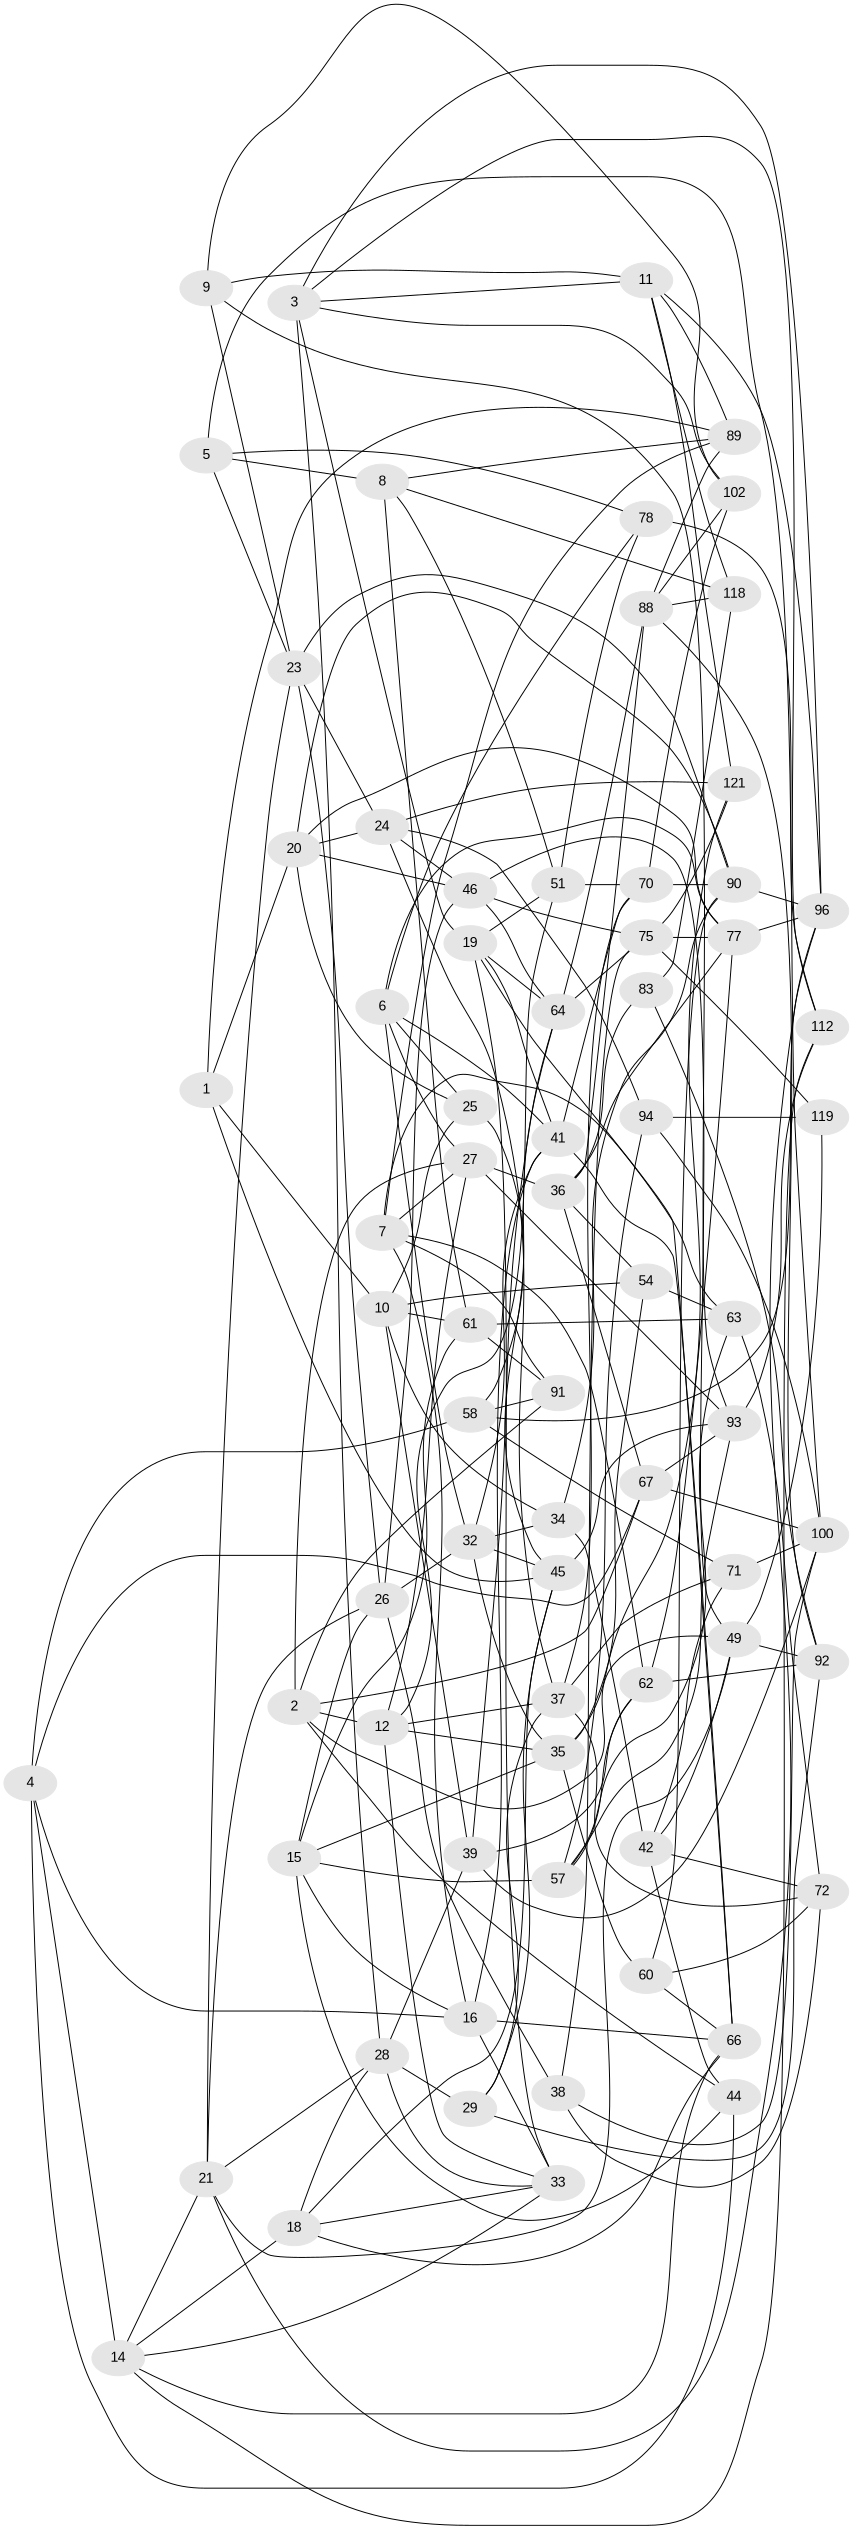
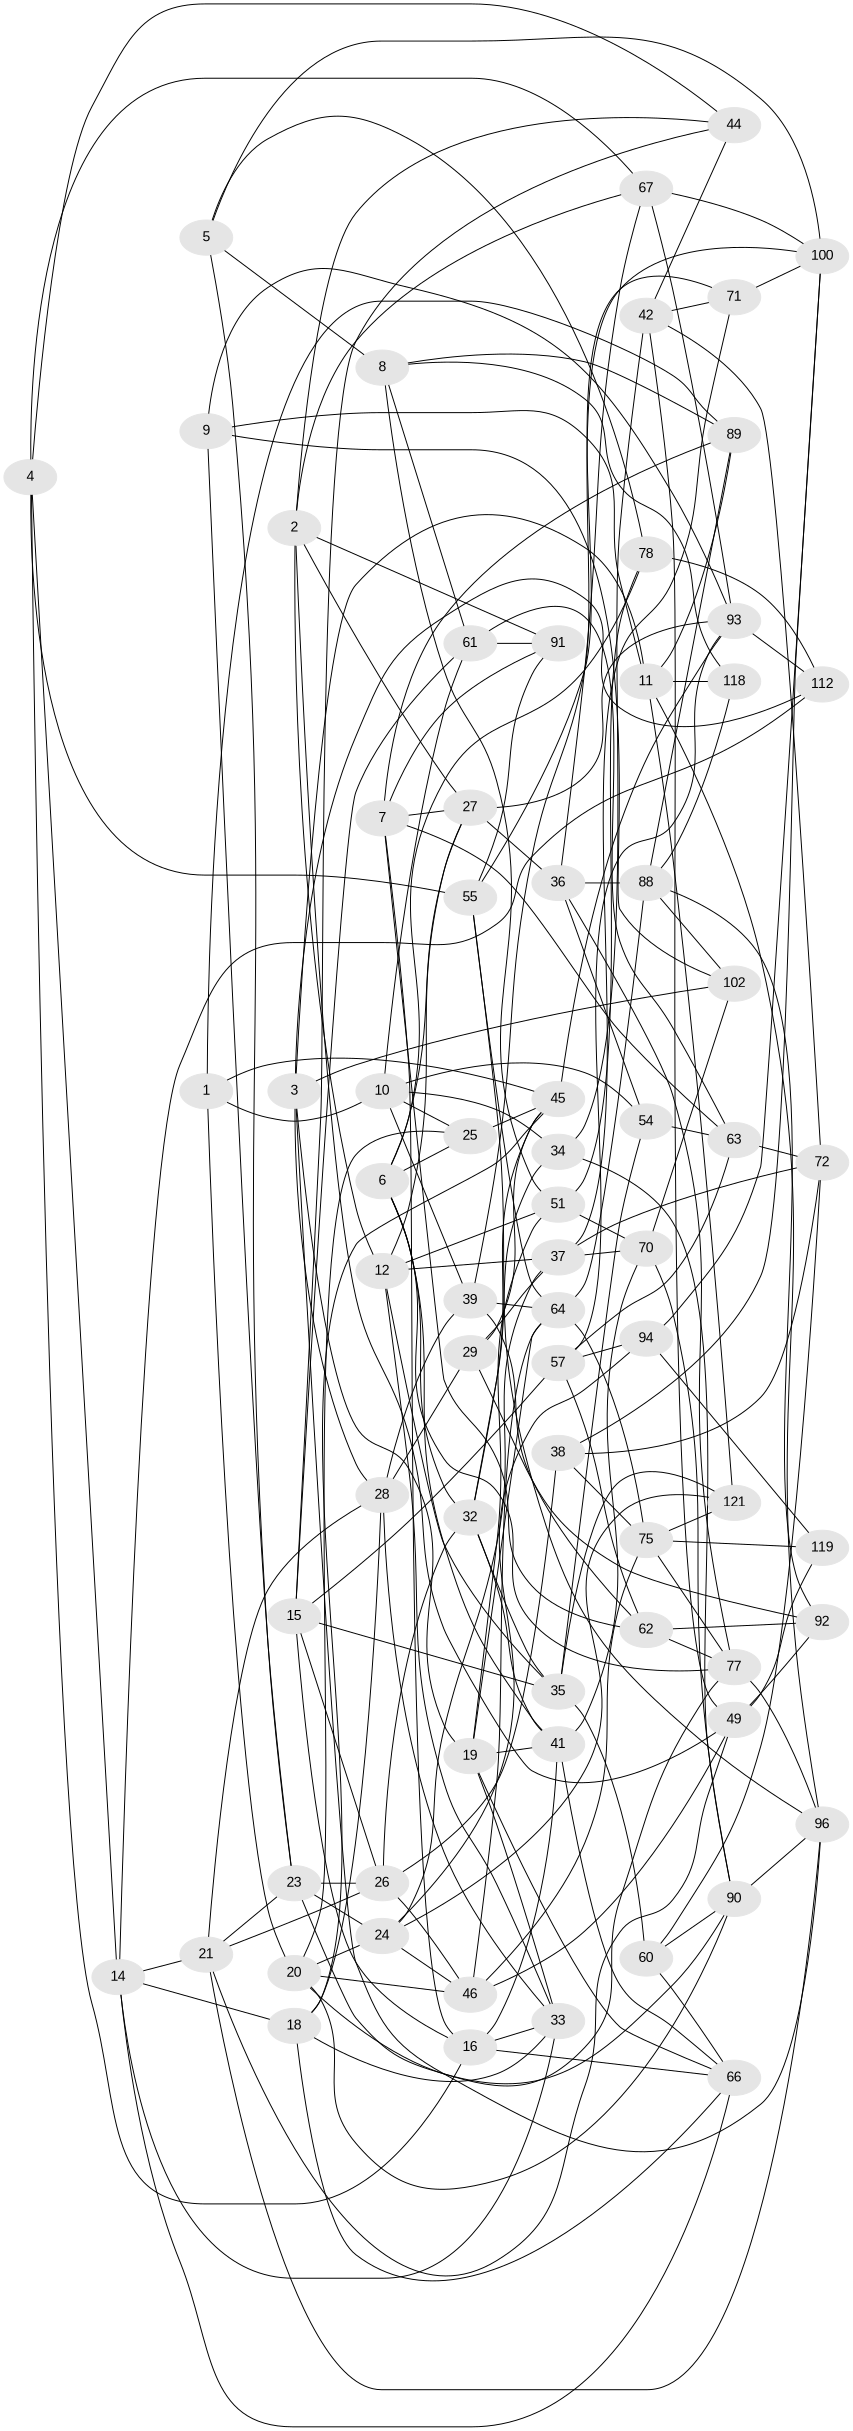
(646, 990) -> none
(470, 1415) -> (470, 898)
